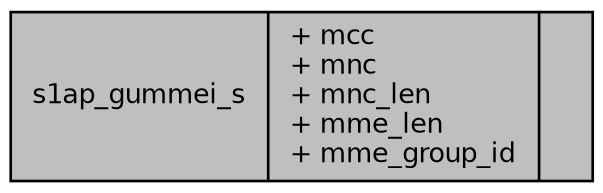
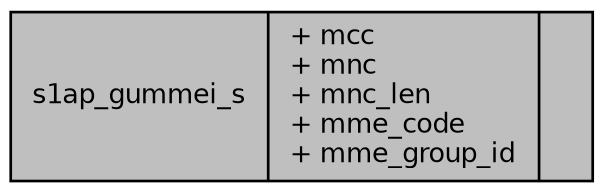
(367, 125) -> (378, 125)
